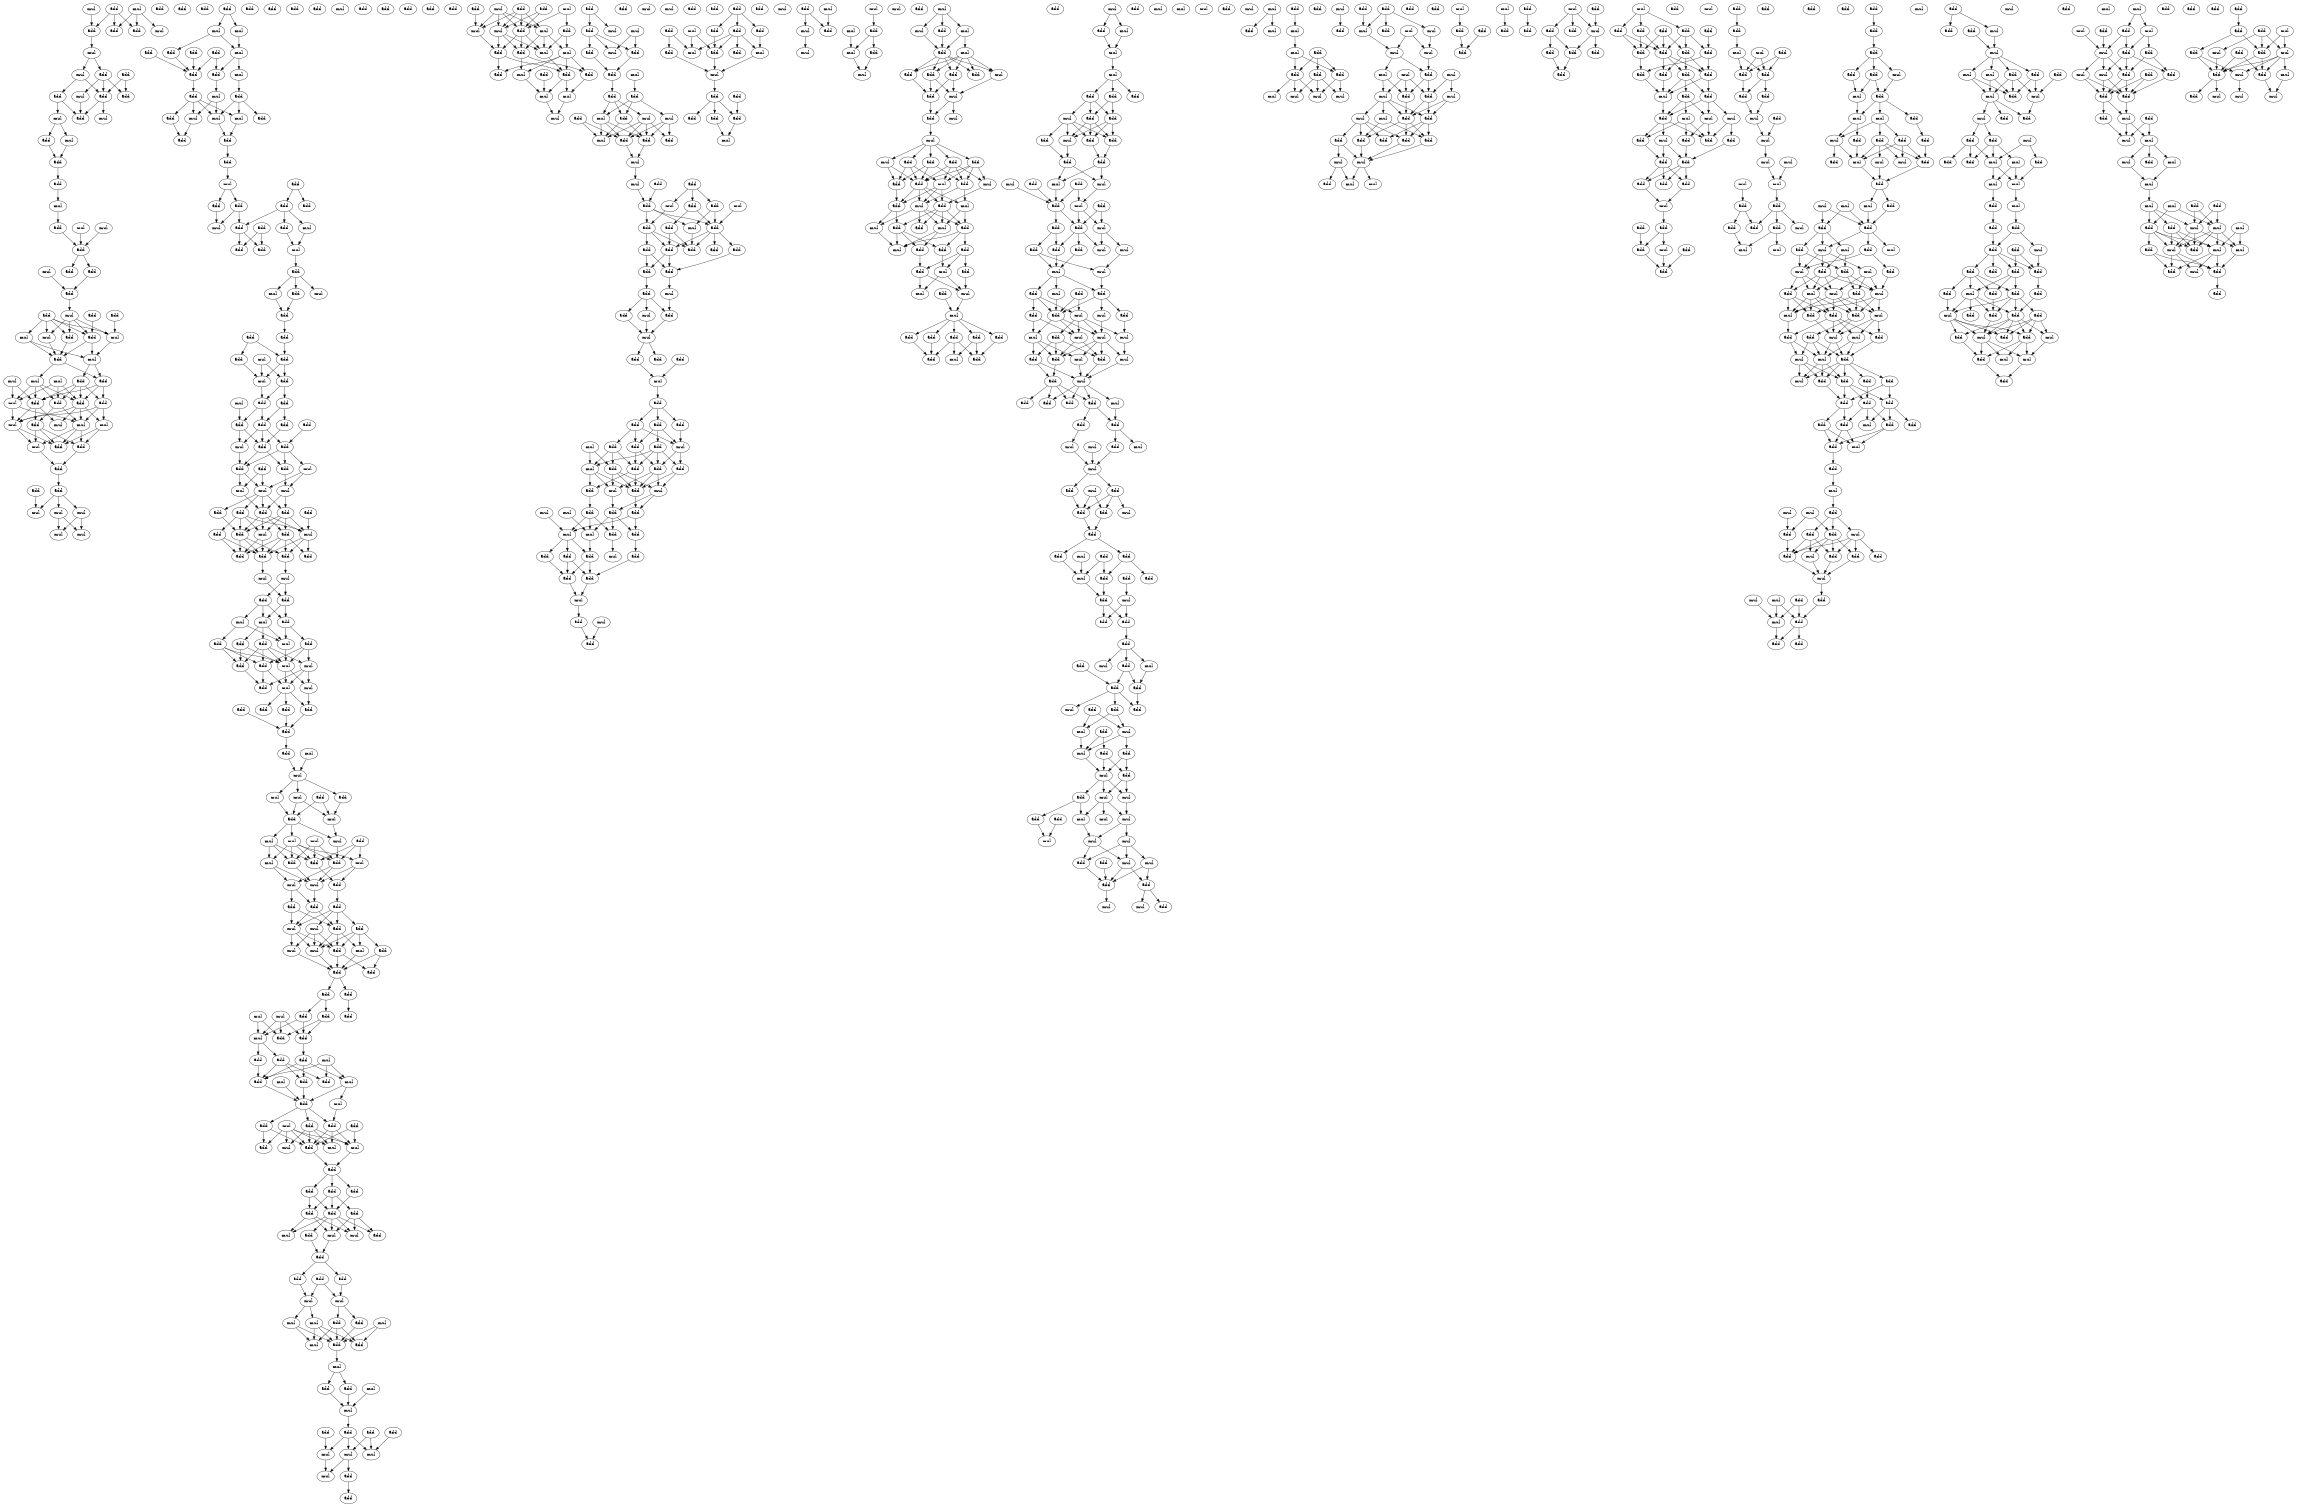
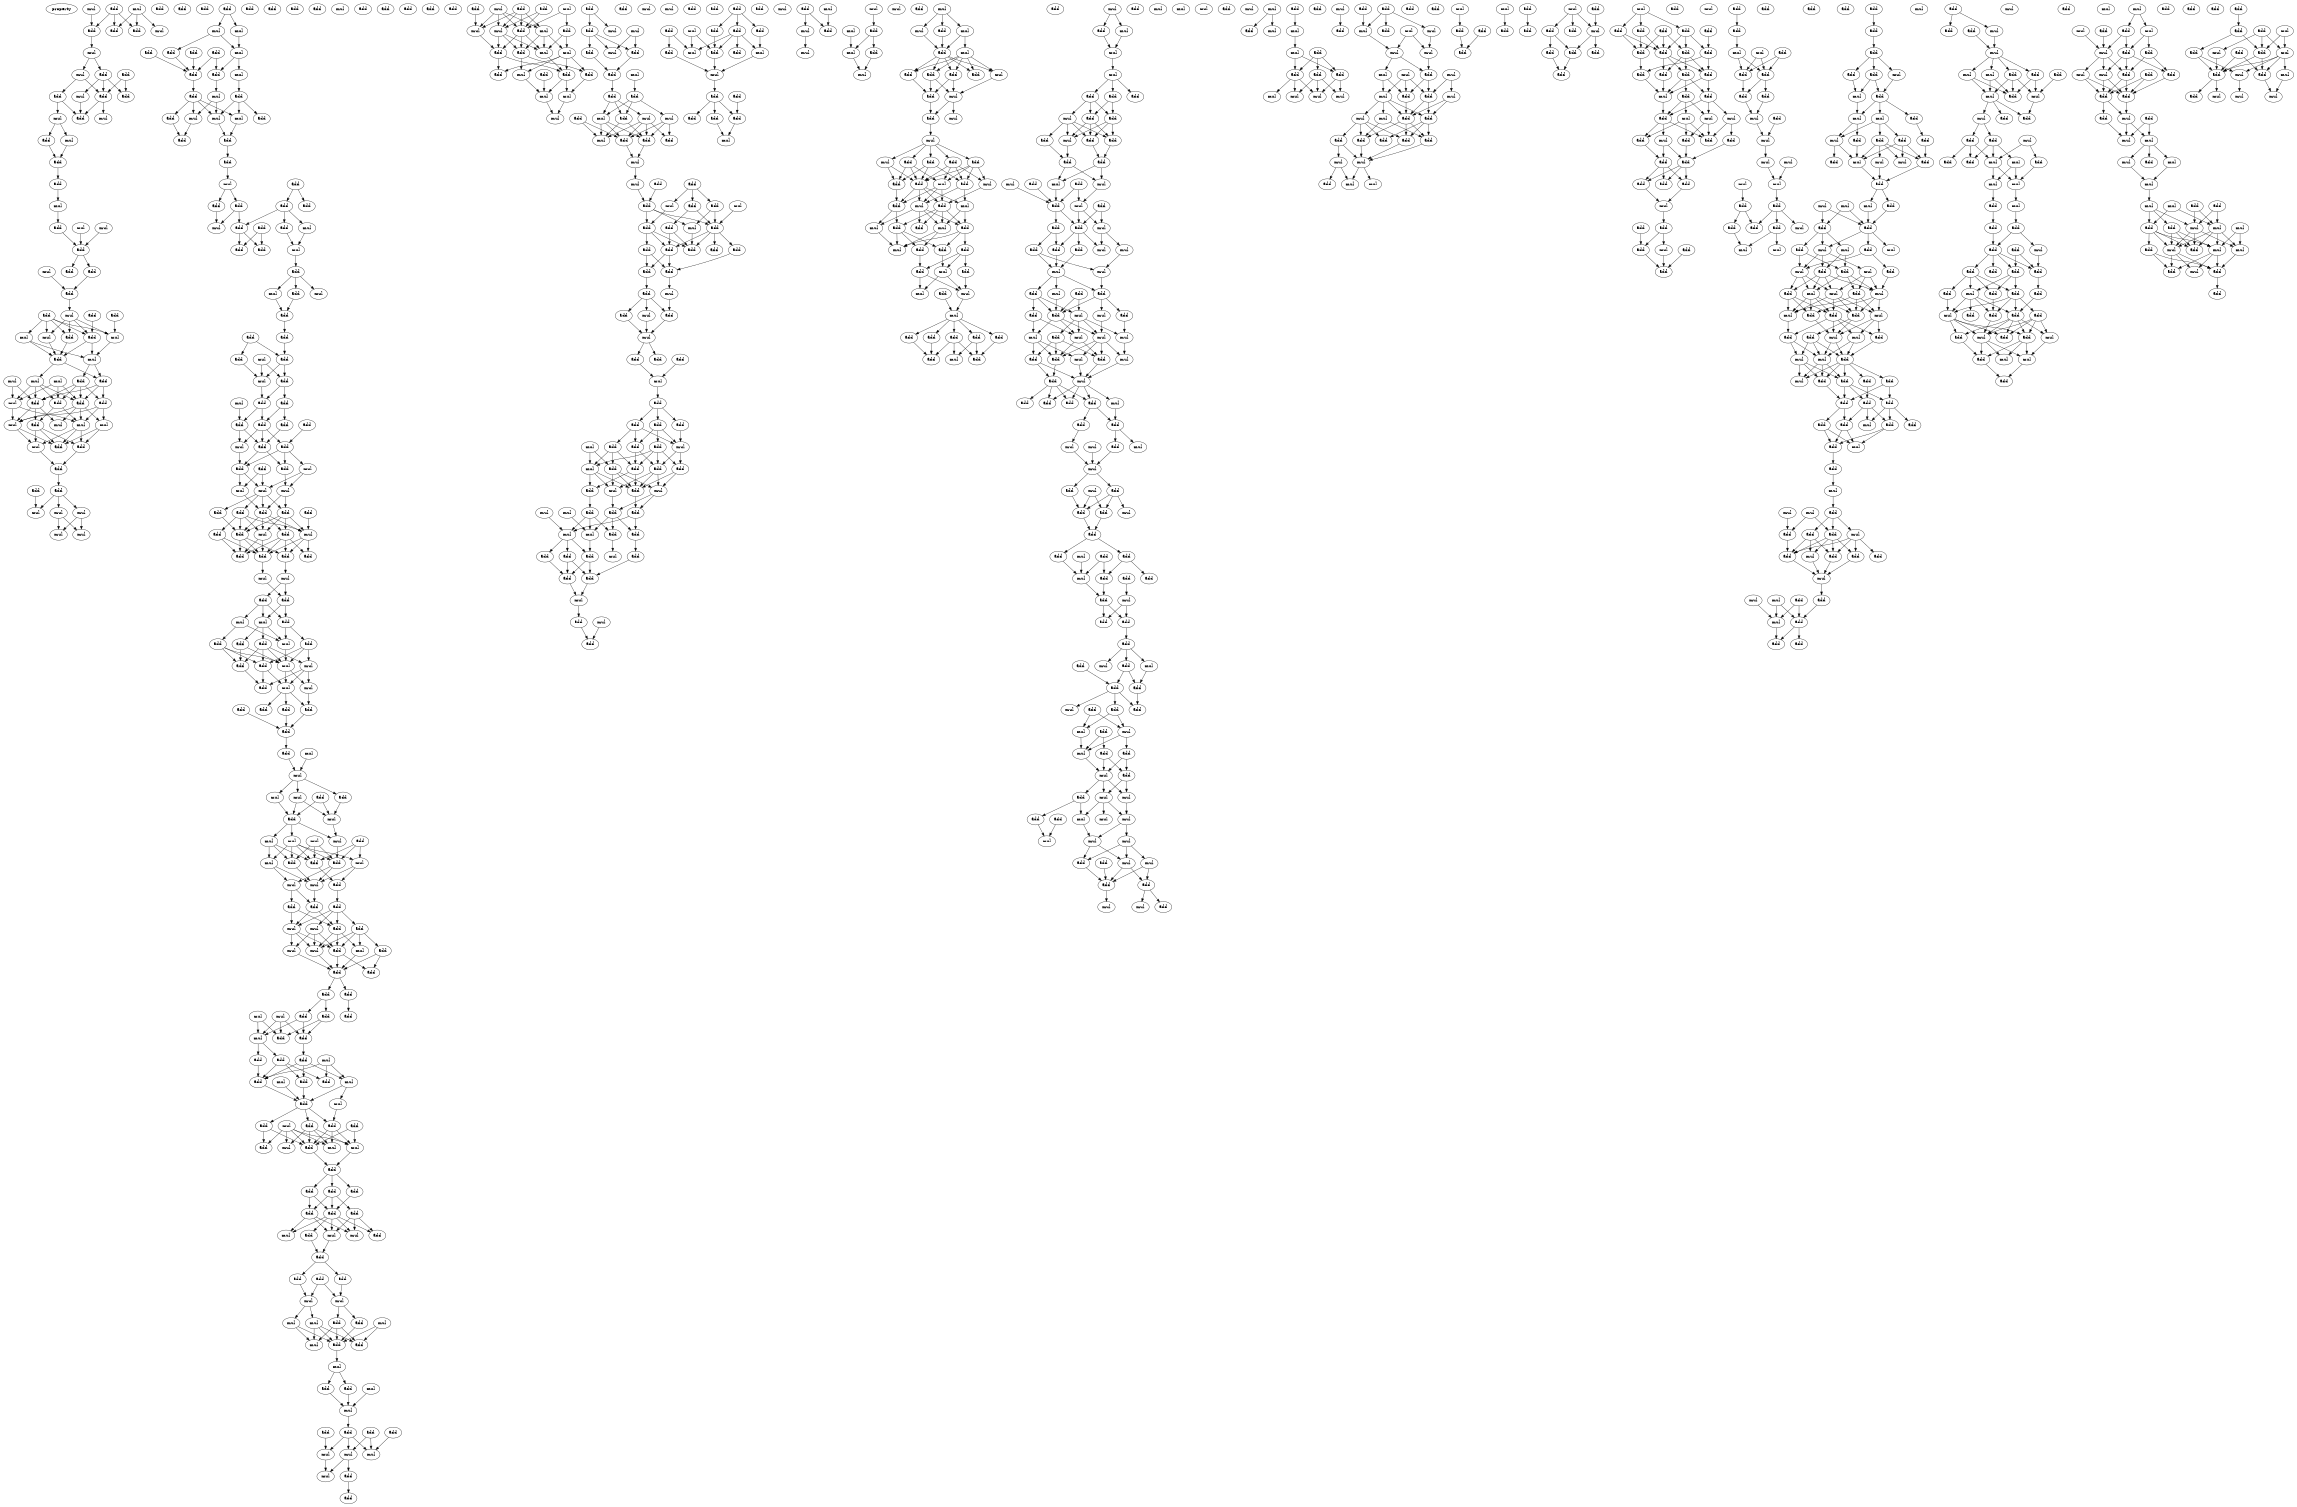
none -> (62, 9)
